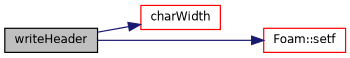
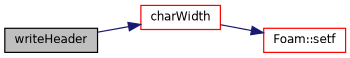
(175, 40) -> (236, 28)
